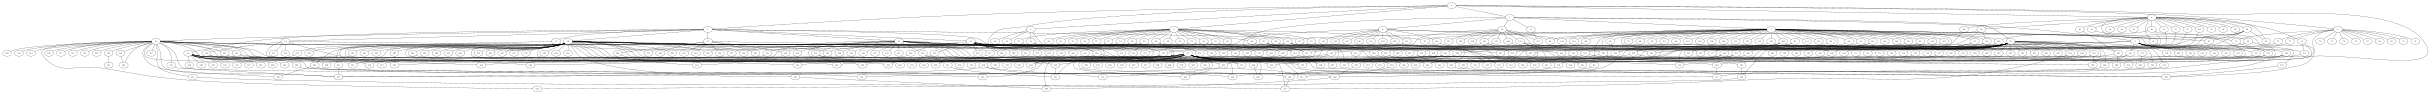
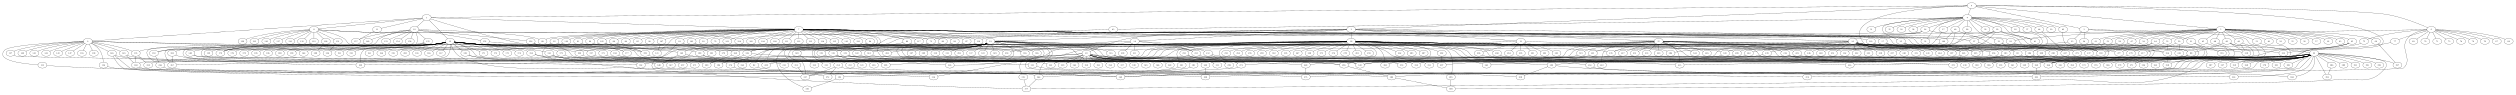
(974, 47) -> none
(387, 52) -> (1207, 59)
none -> (821, 53)
